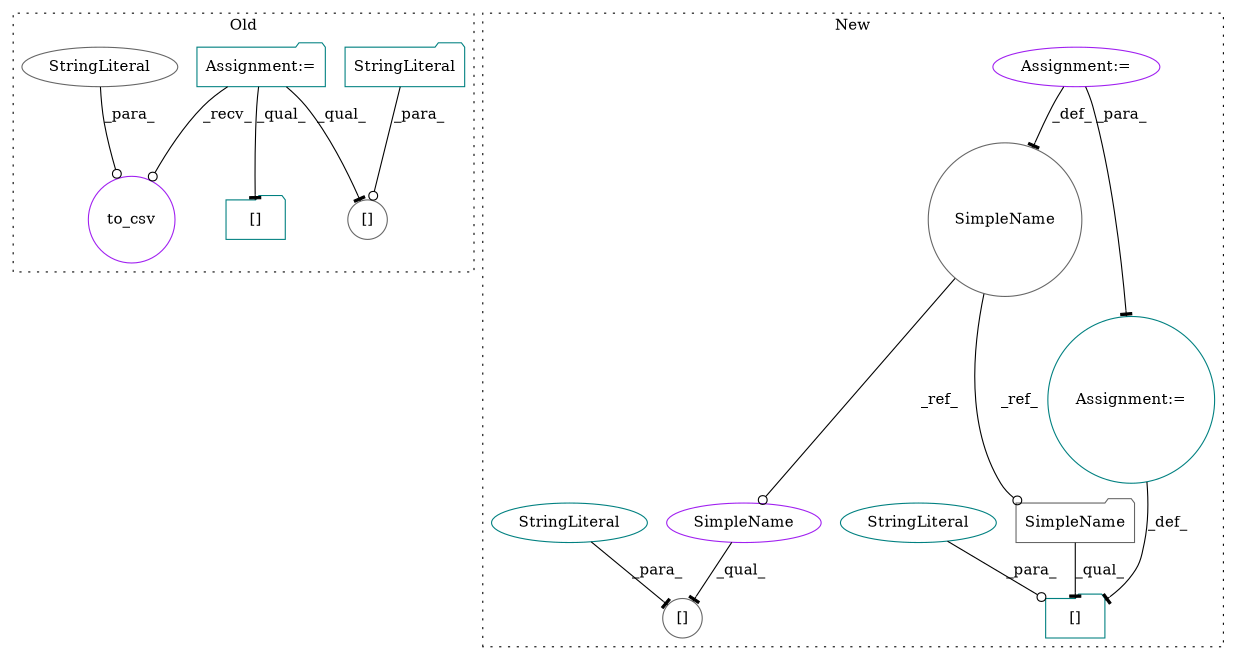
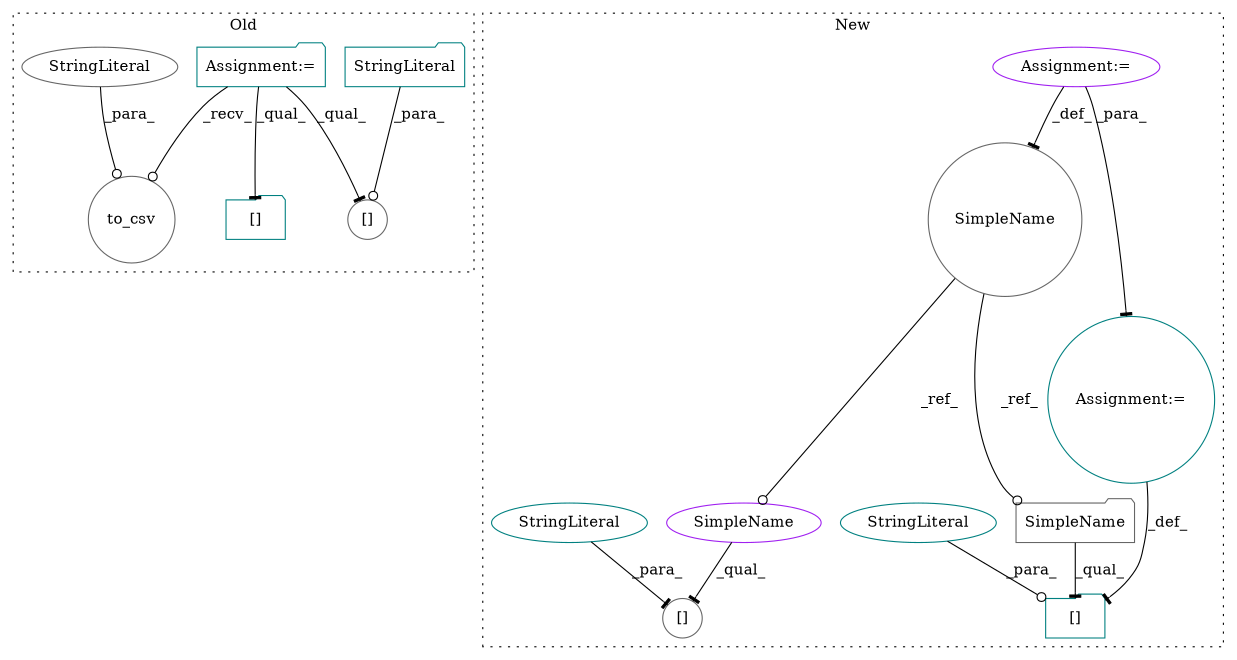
(132, 220) -> (132, 220)
